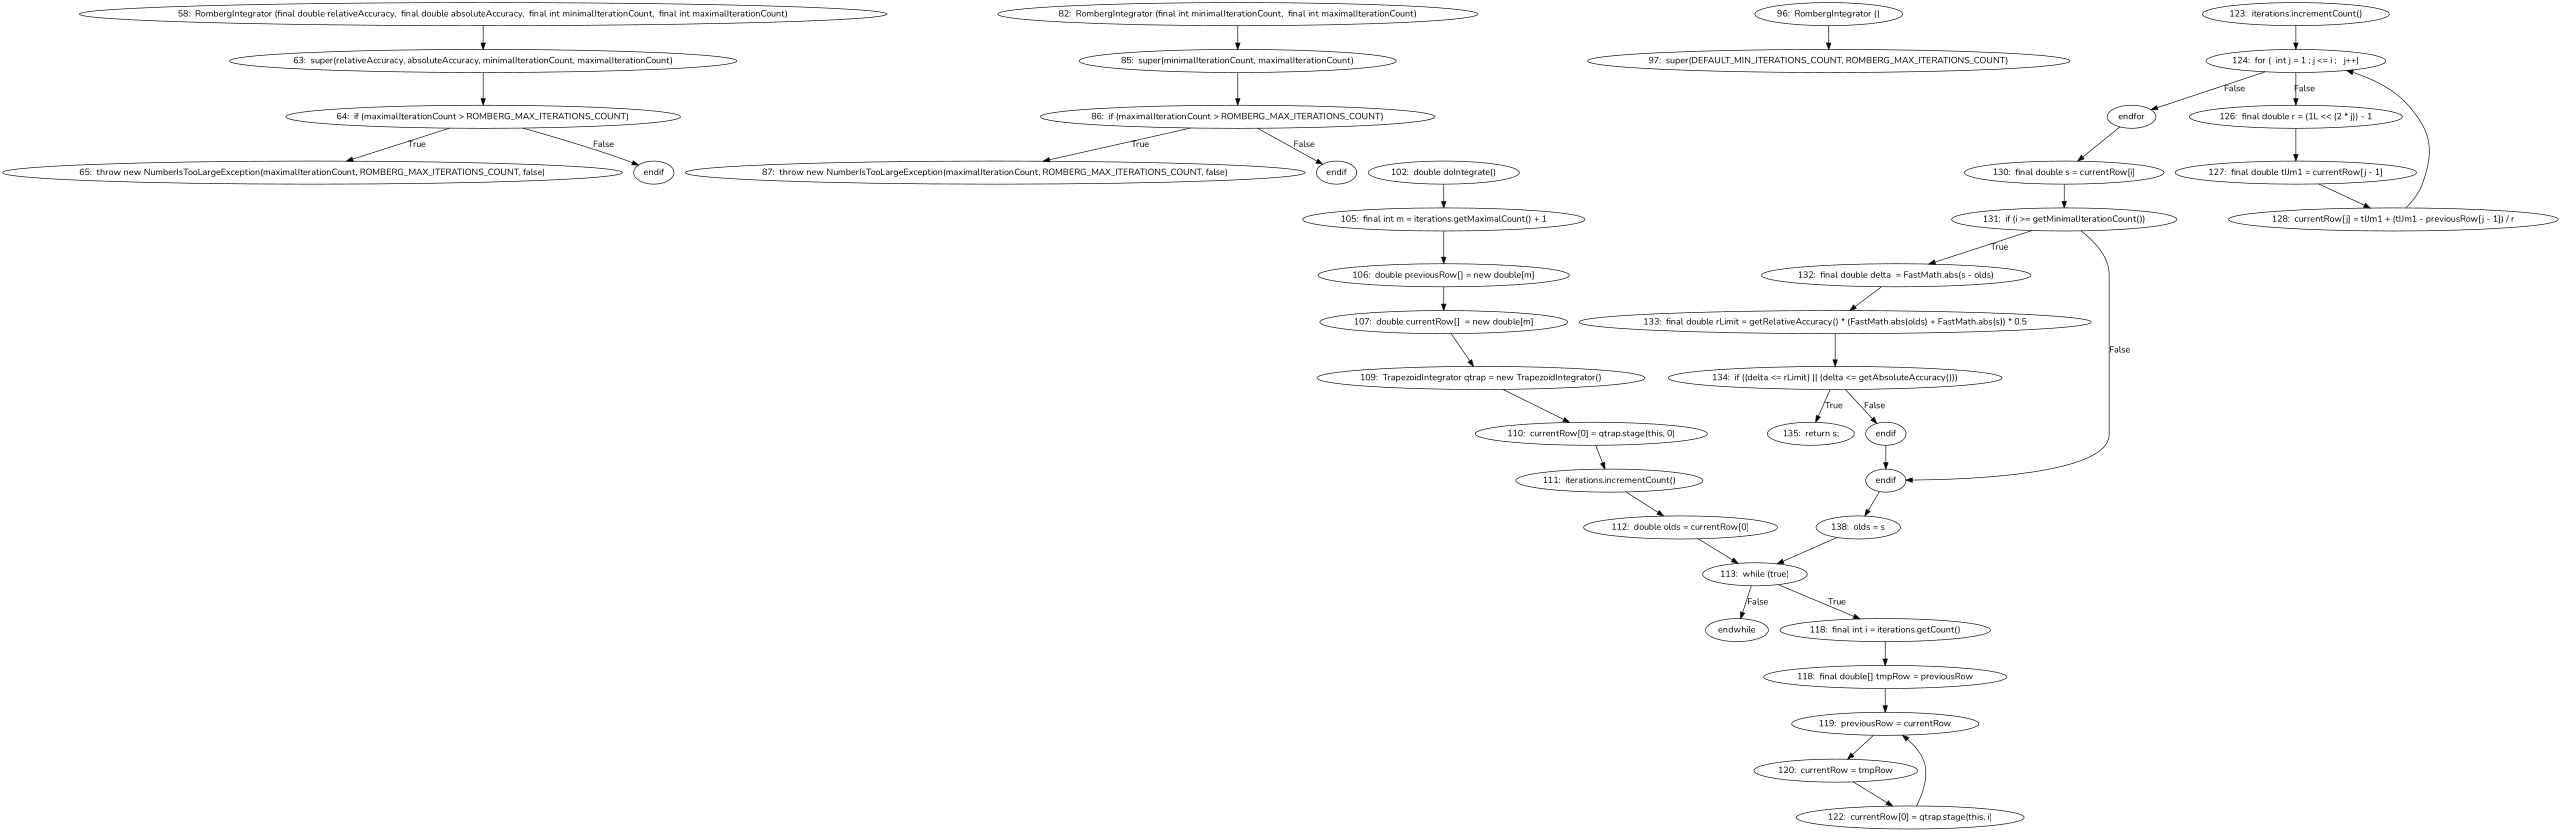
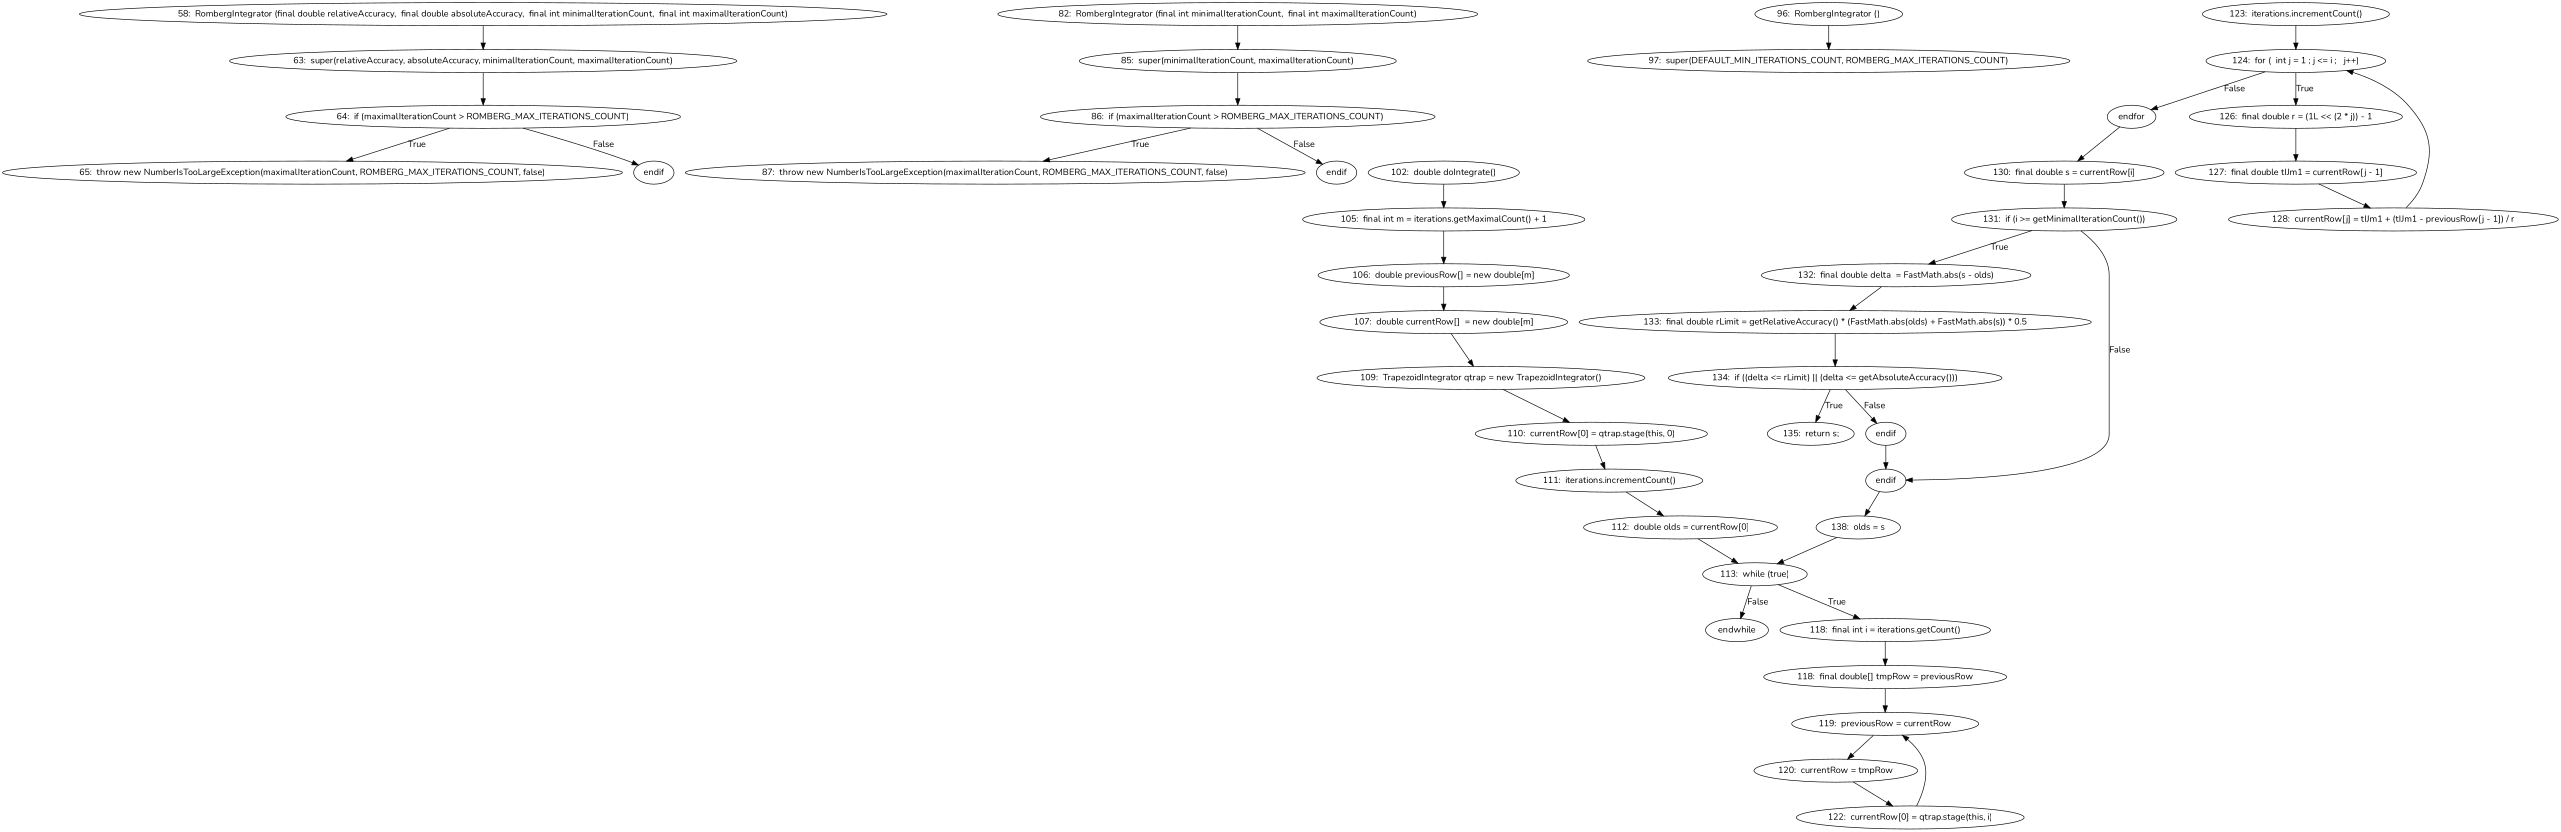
(2305, 89) -> (2305, 89)
